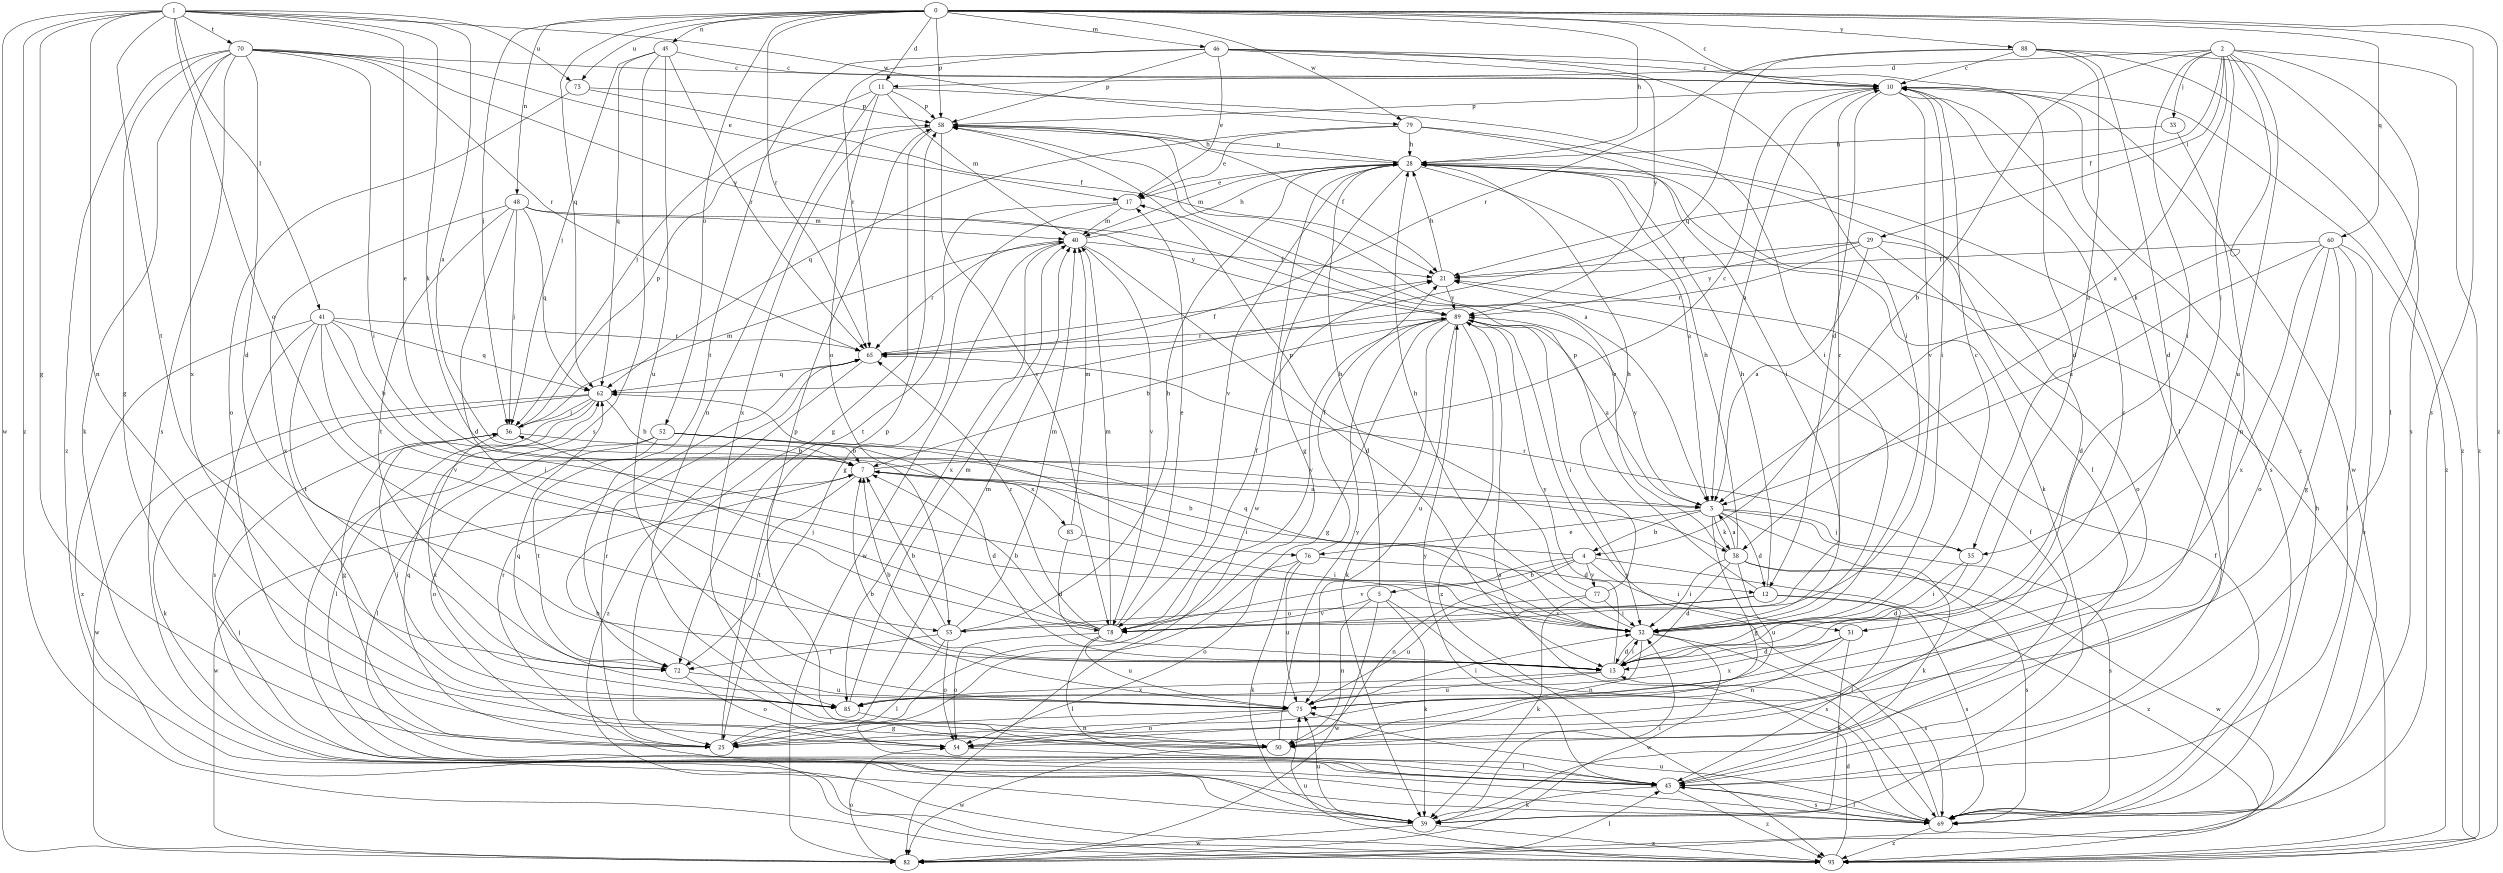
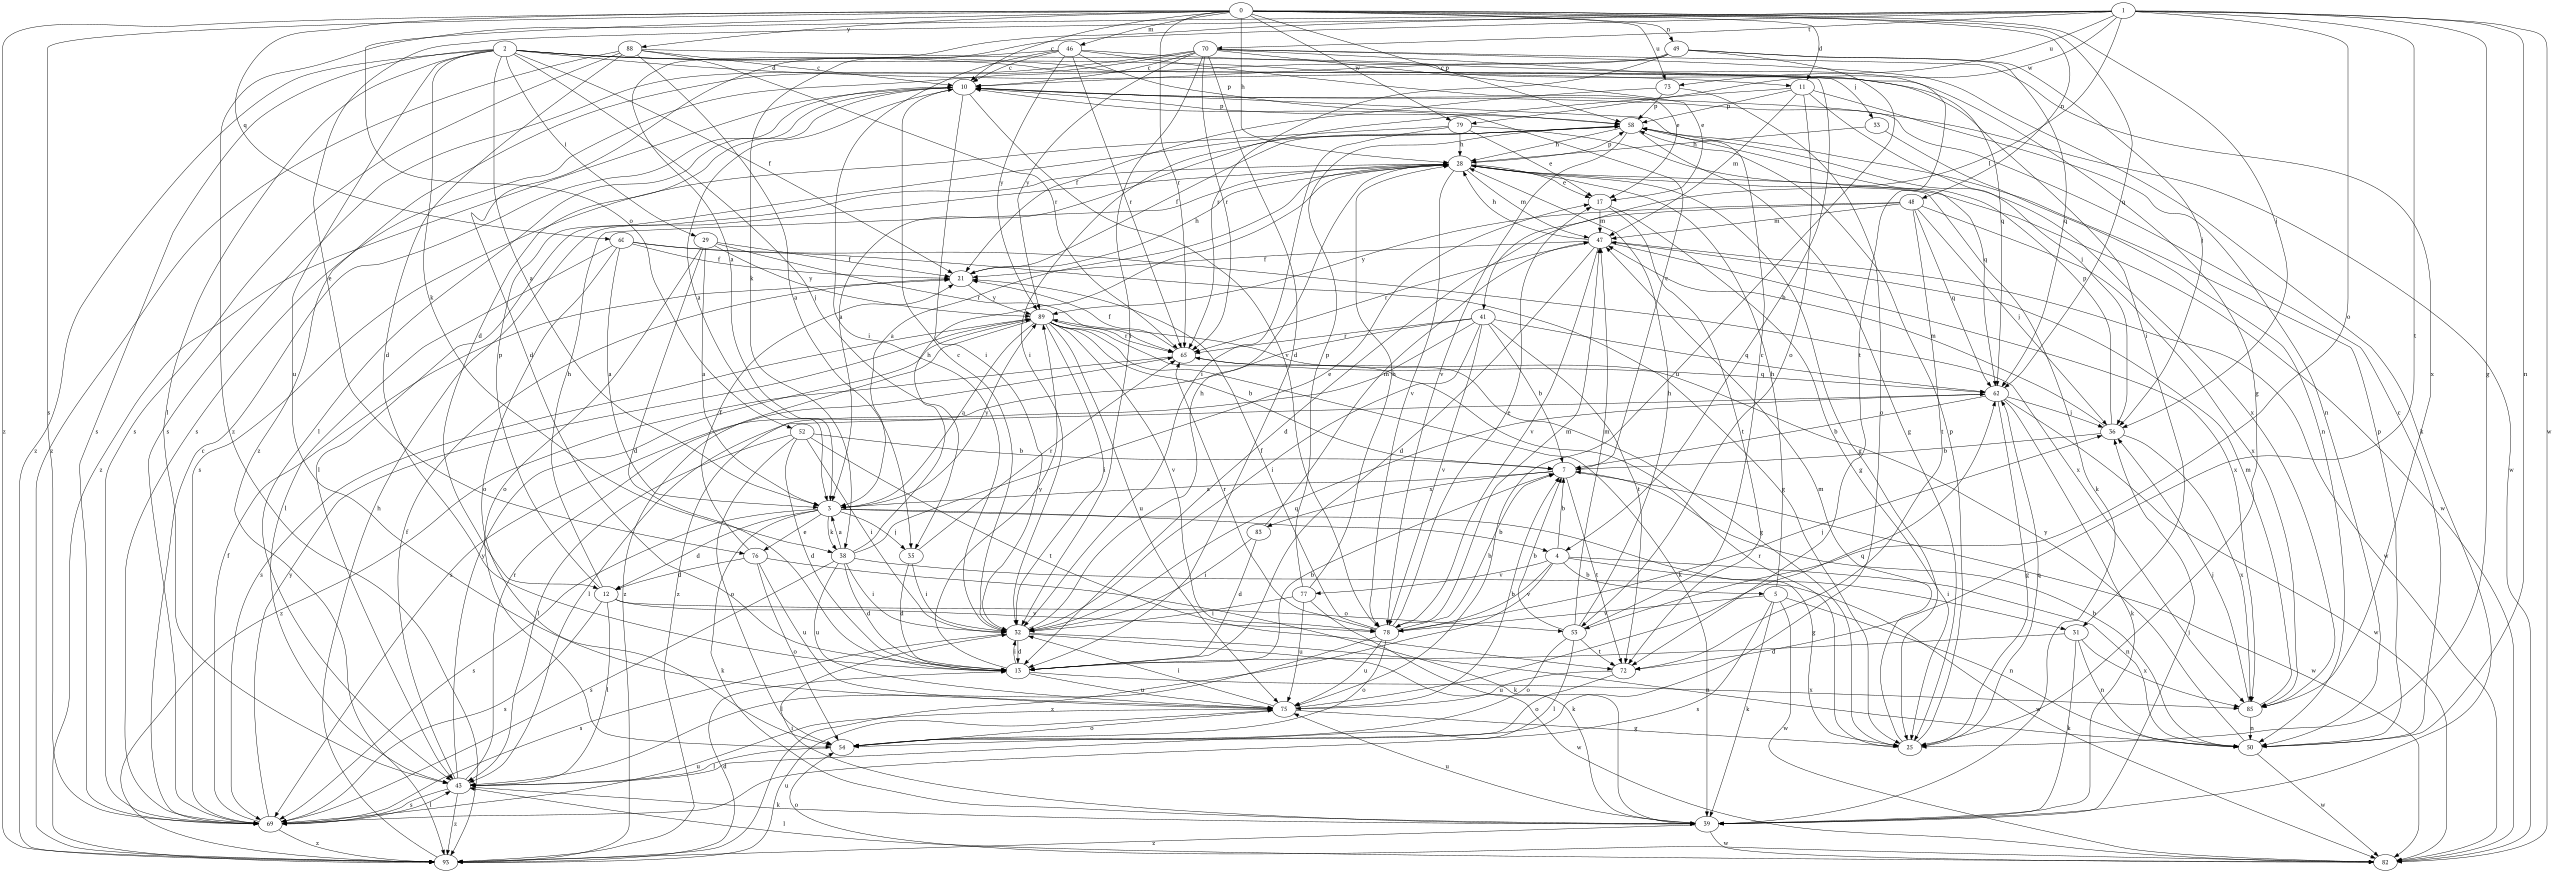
(1075, 240) -> (1600, 240)
(2330, 680) -> (105, 400)
